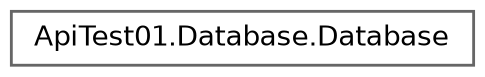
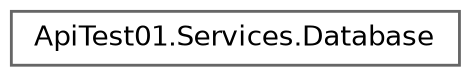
(242, 38) -> (235, 38)
